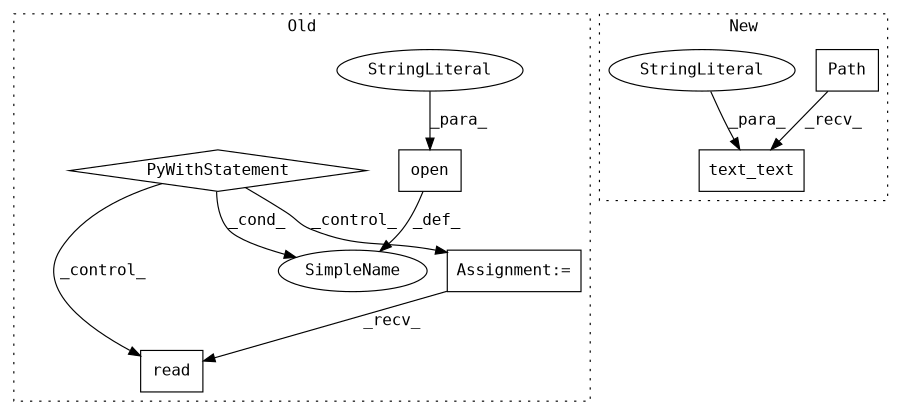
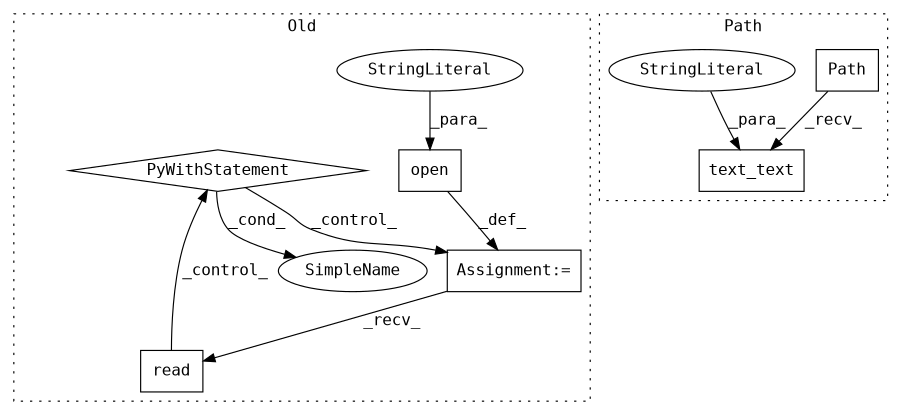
(744, 27) -> (744, 27)
(409, 220) -> (469, 216)
(58, 256) -> (177, 273)
